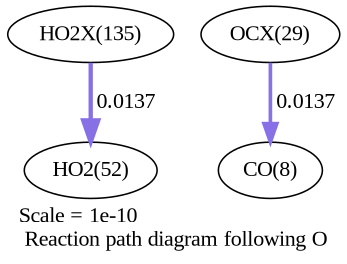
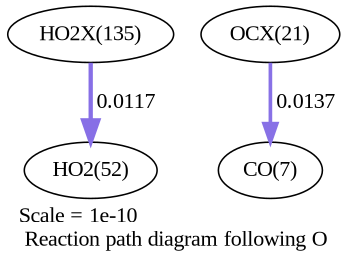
(270, 34) -> (270, 34)
(124, 102) -> (124, 102)
(270, 170) -> (270, 170)
